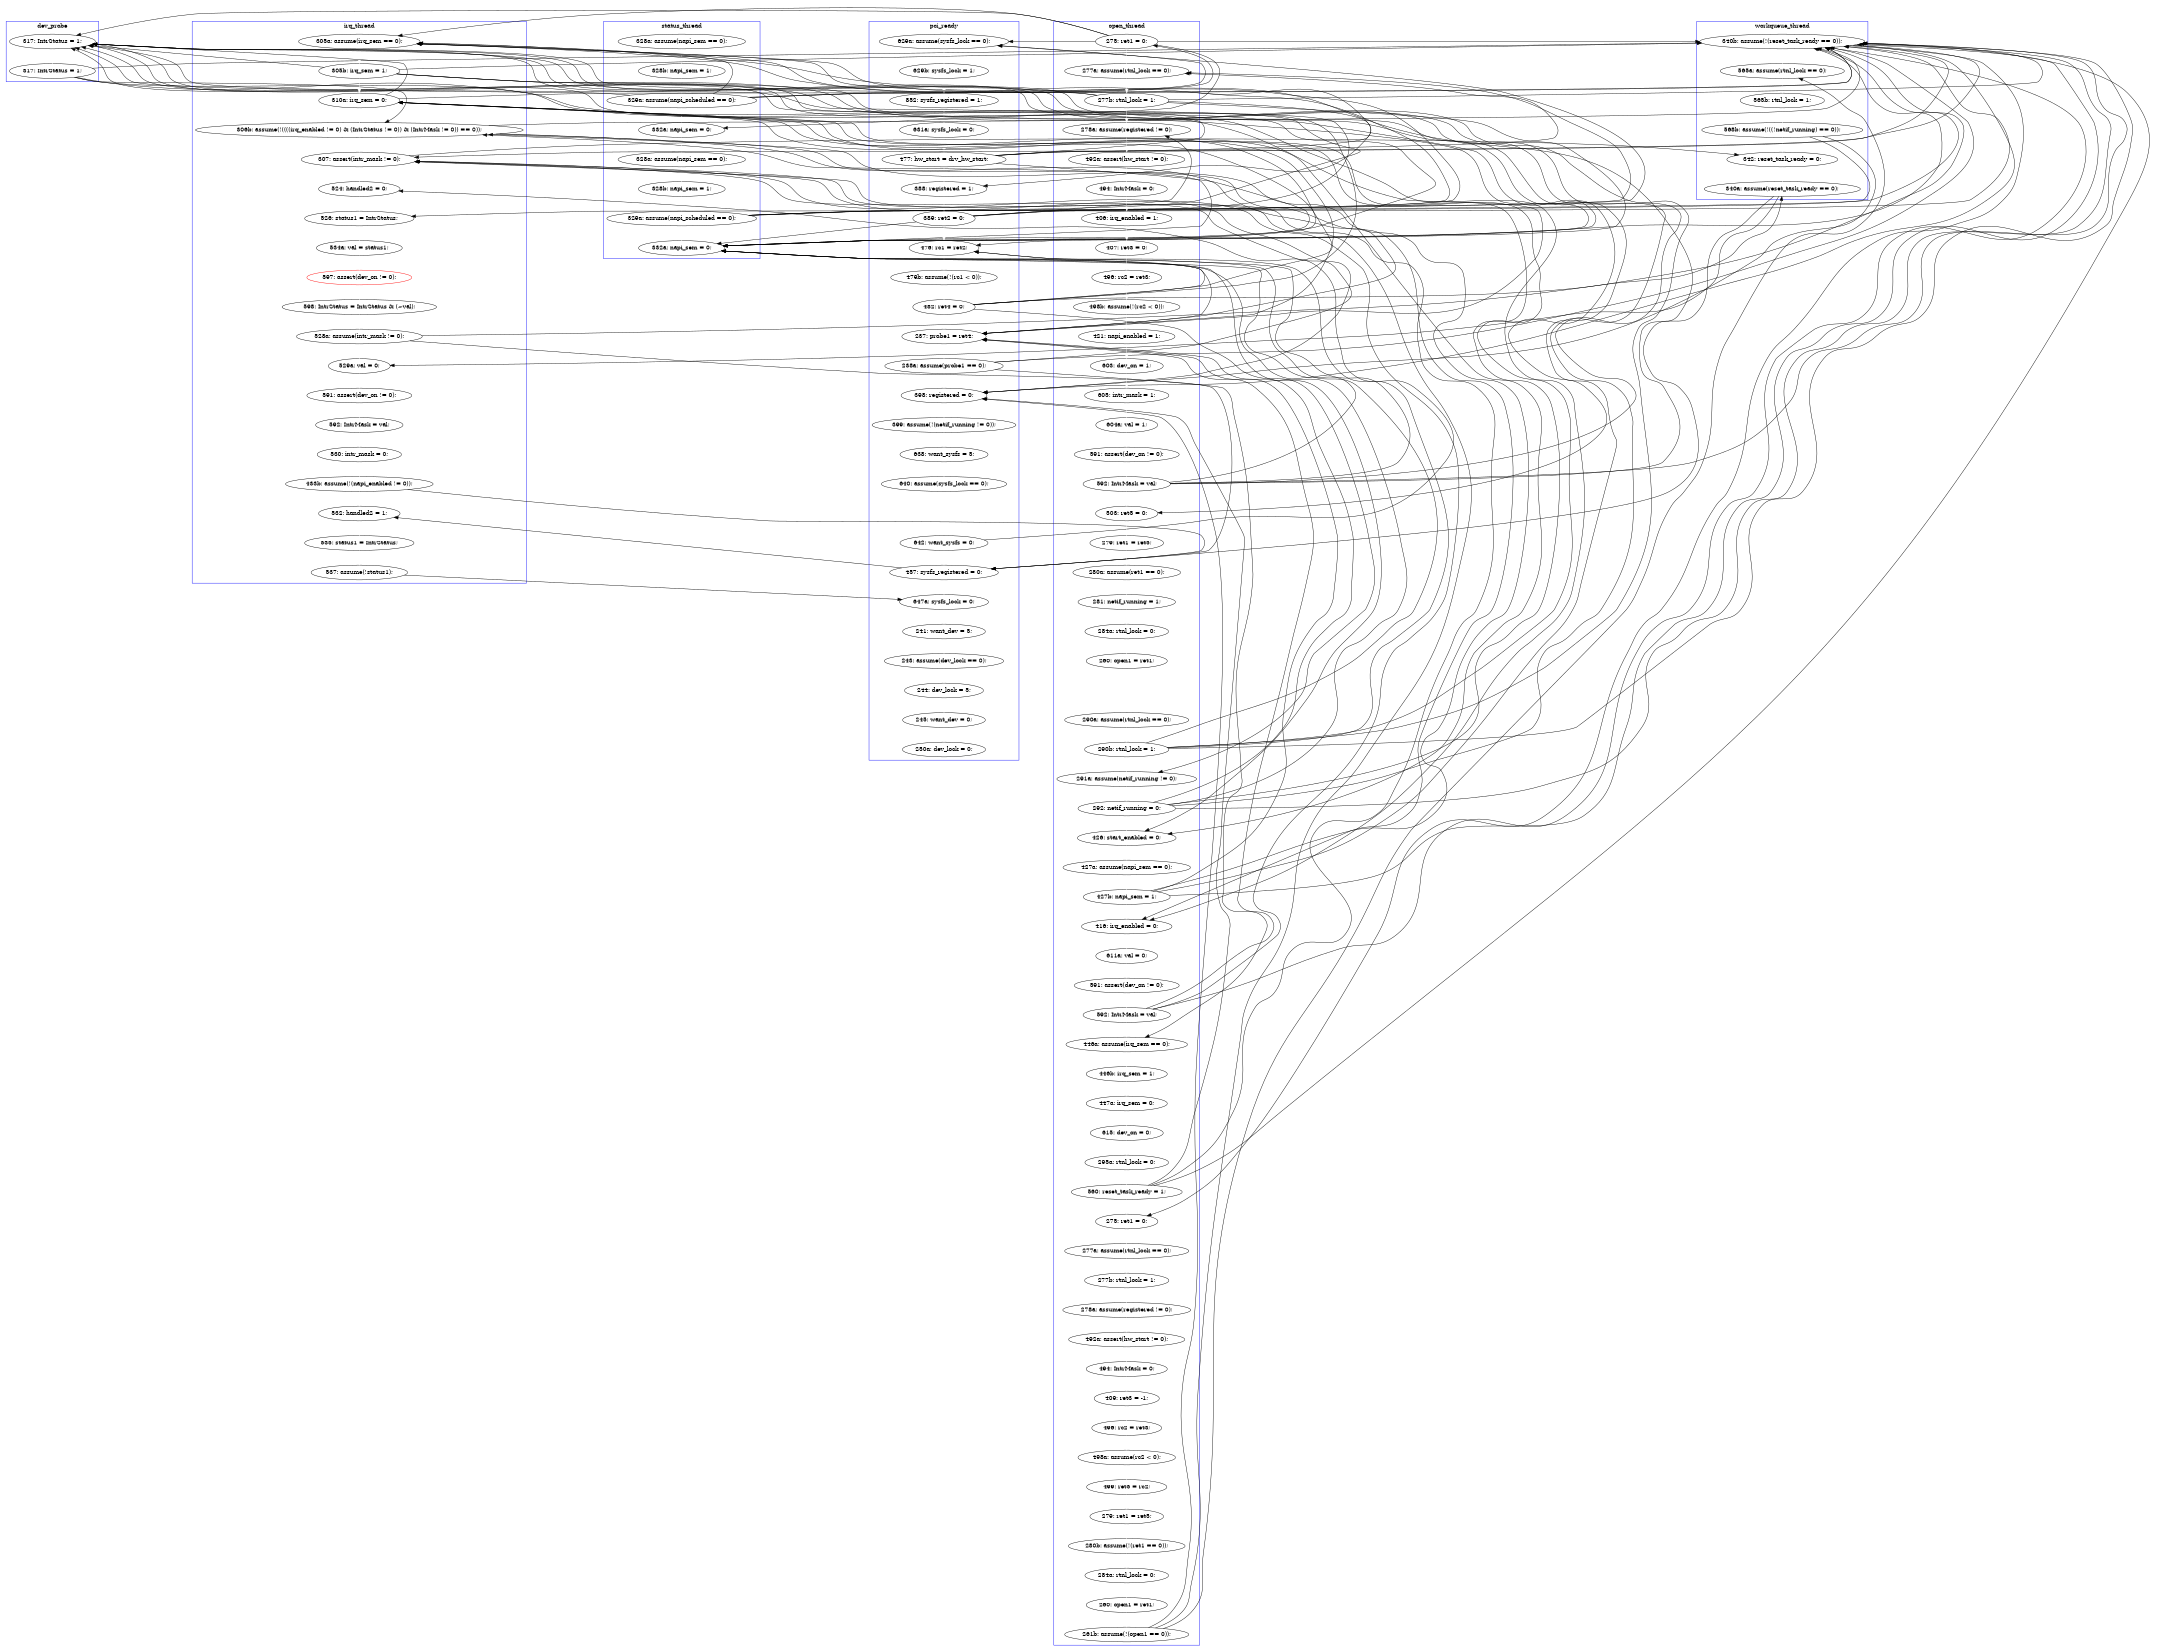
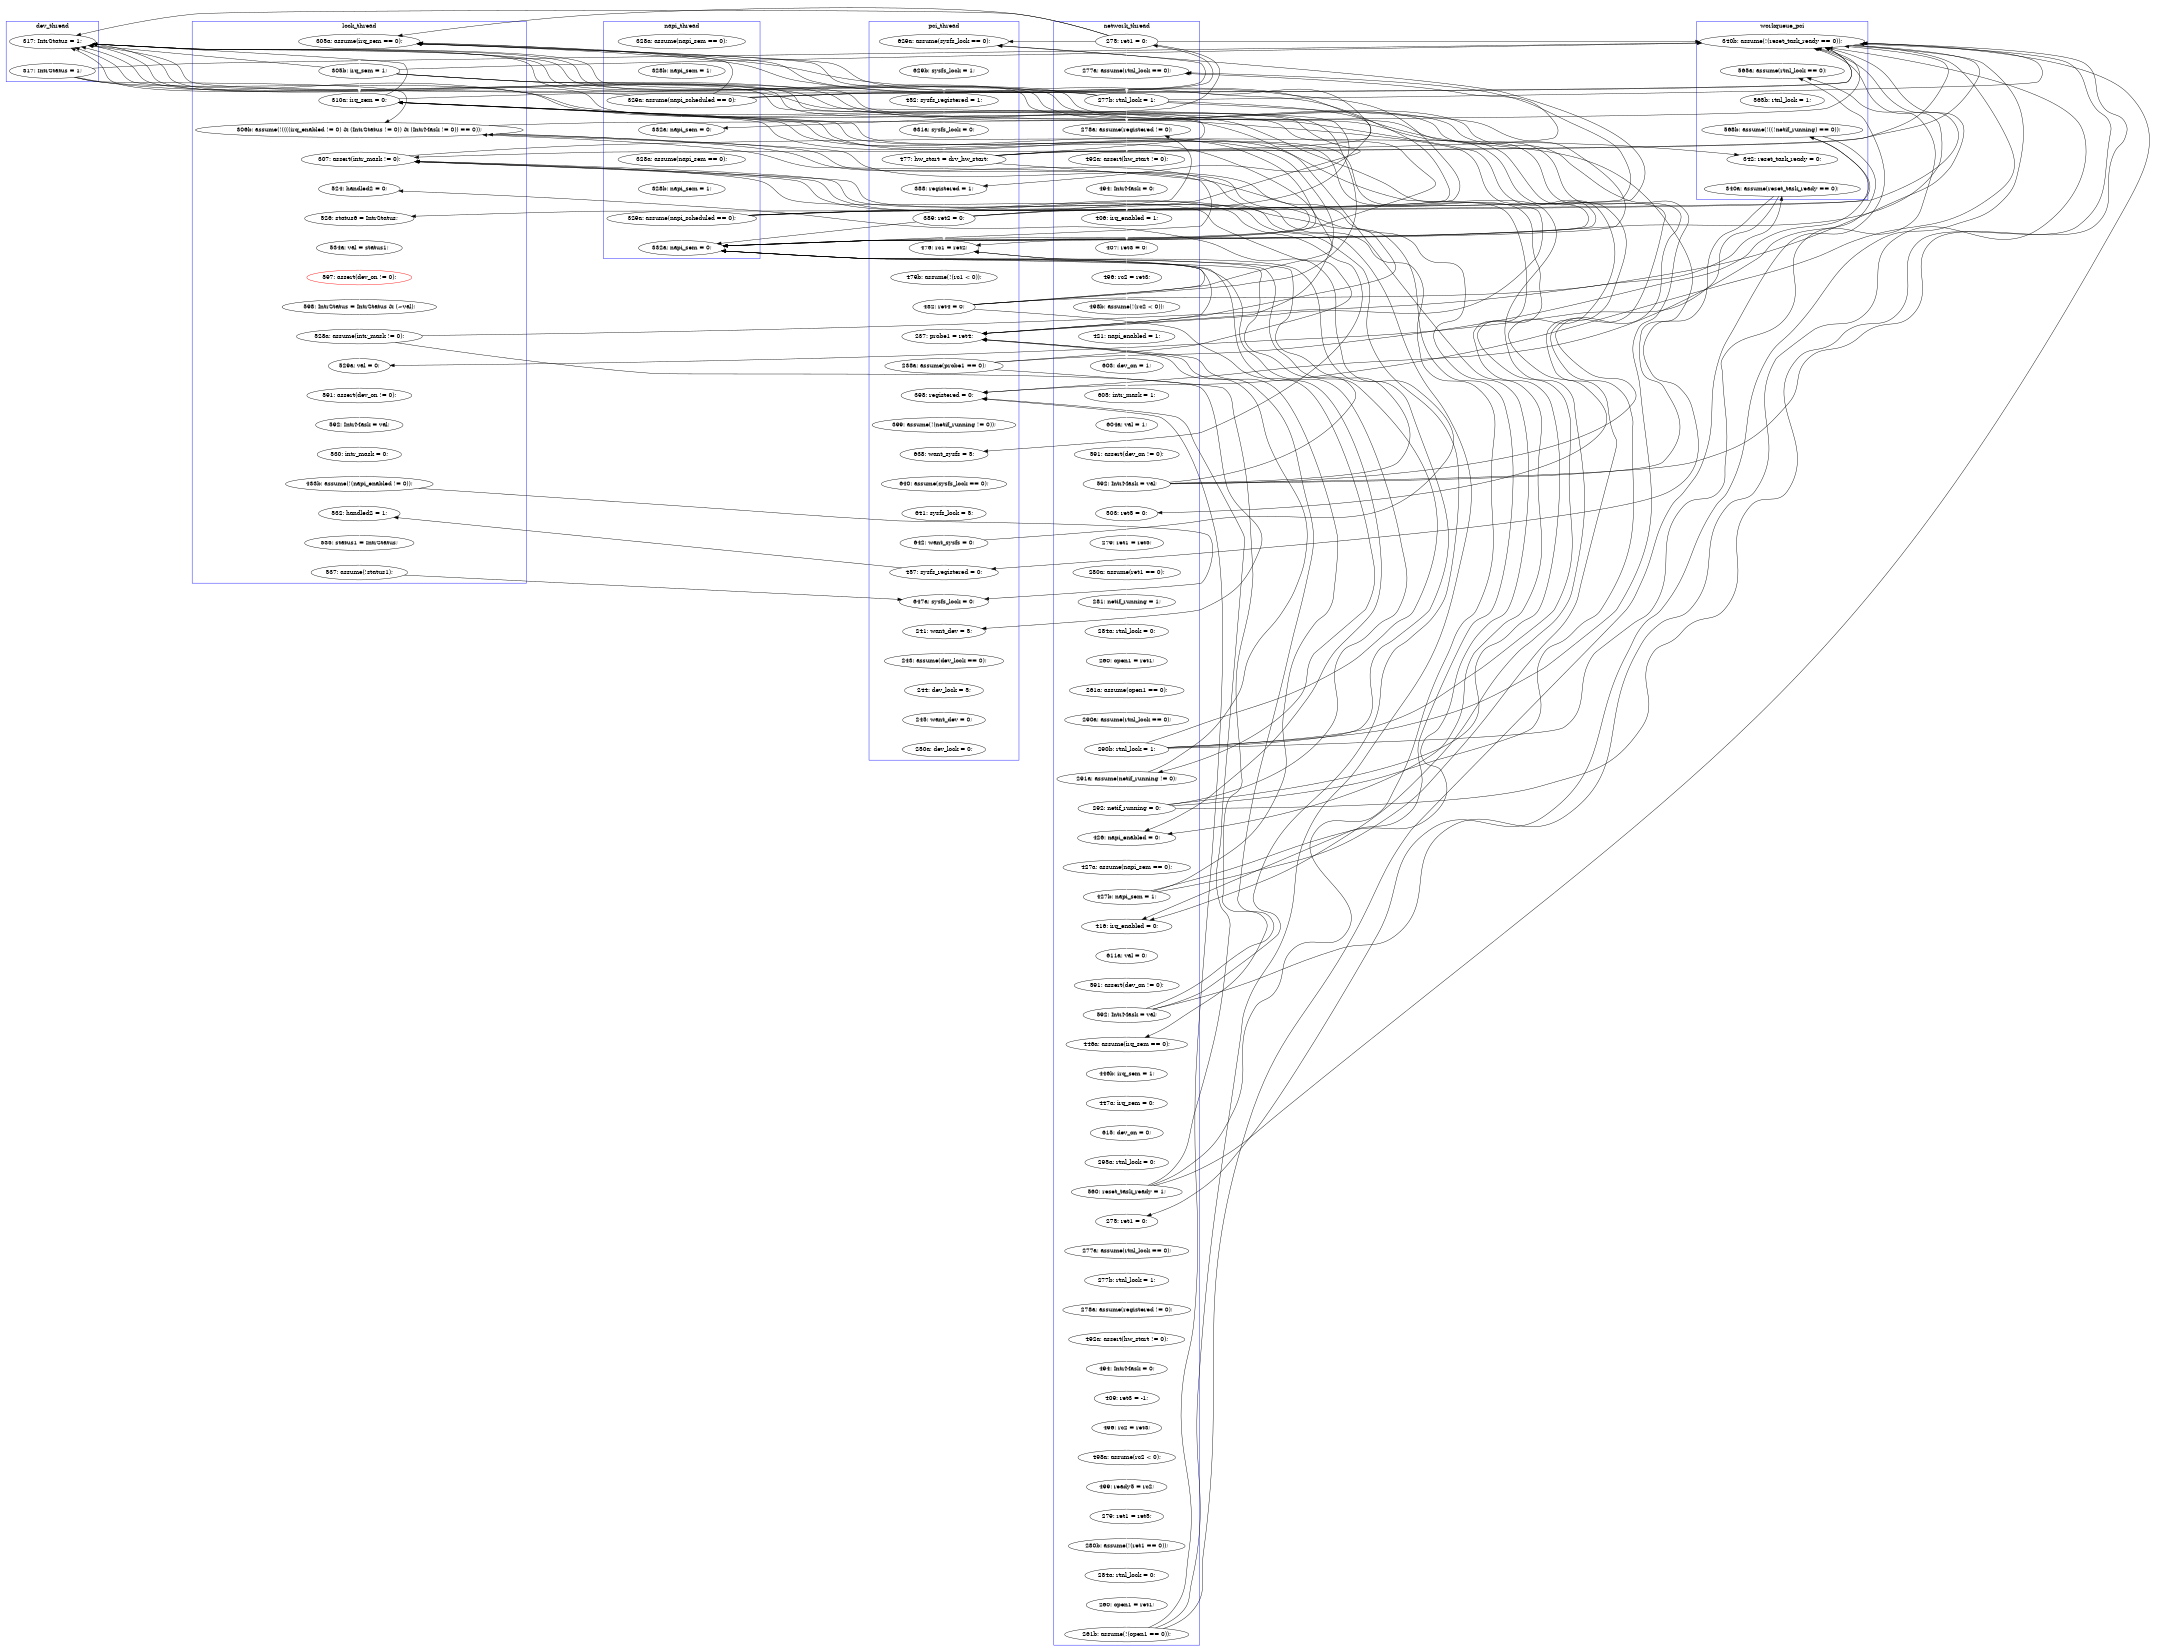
(52, 26) -> (52, 26)
(359, 26) -> (359, 26)
(682, 26) -> (682, 26)
(944, 26) -> (944, 26)
(1127, 26) -> (1127, 26)
(1782, 26) -> (1782, 26)
(944, 101) -> (944, 101)
(1093, 200) -> (1255, 229)
(1705, 209) -> none
(359, 219) -> (359, 219)
(1594, 309) -> (1560, 308)
(1004, 376) -> (1038, 376)
(1813, 425) -> (1691, 501)
(1328, 465) -> (1284, 475)
(1779, 476) -> none
none -> (944, 514)
(916, 522) -> (919, 521)
none -> (1127, 691)
(1127, 838) -> (1127, 838)
(1127, 1487) -> (1127, 1487)
